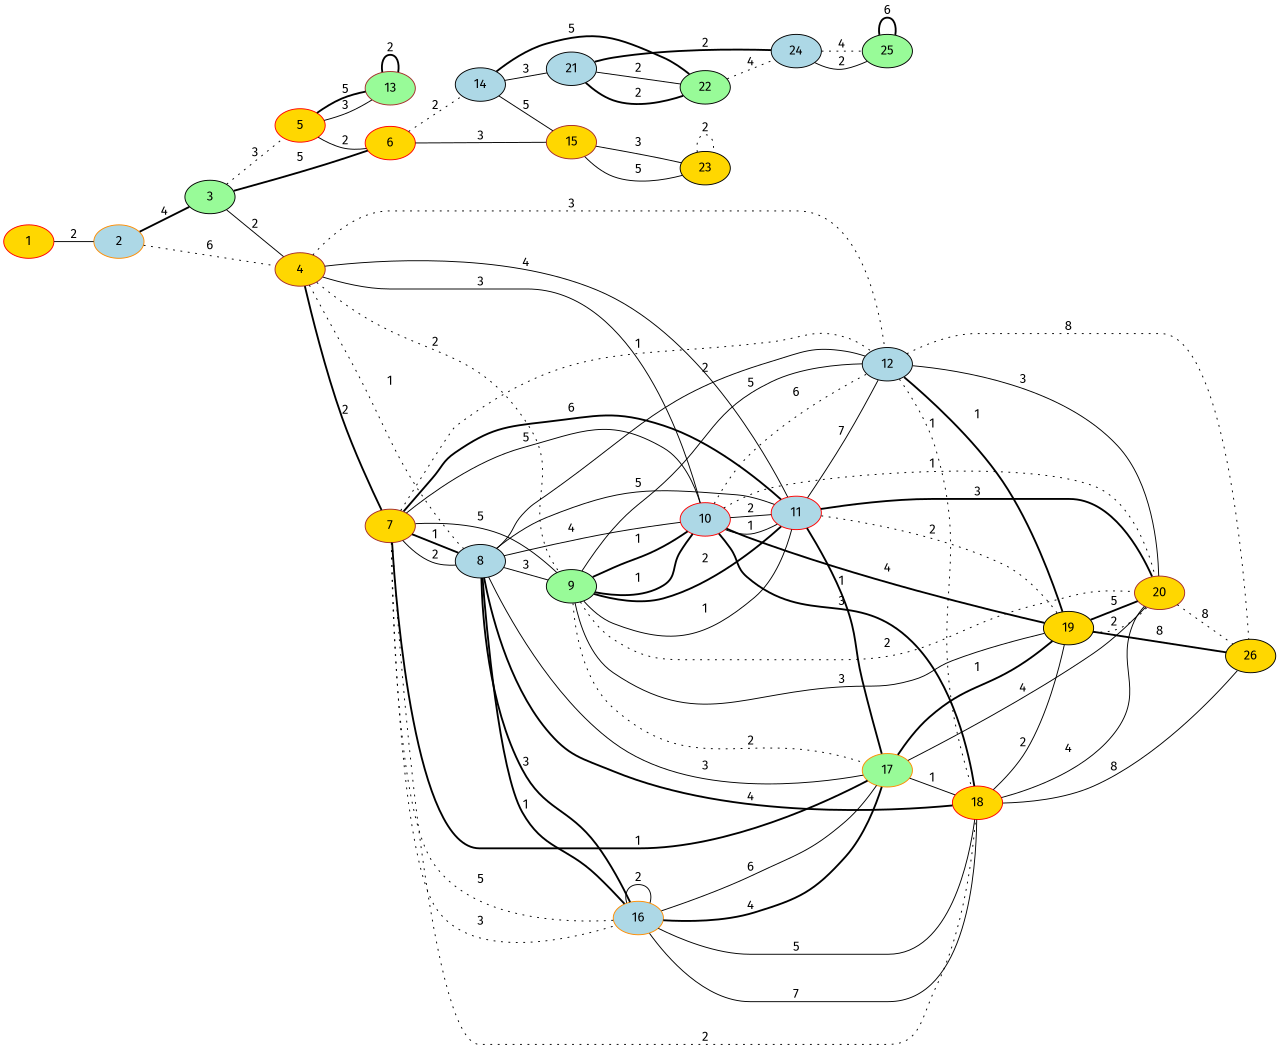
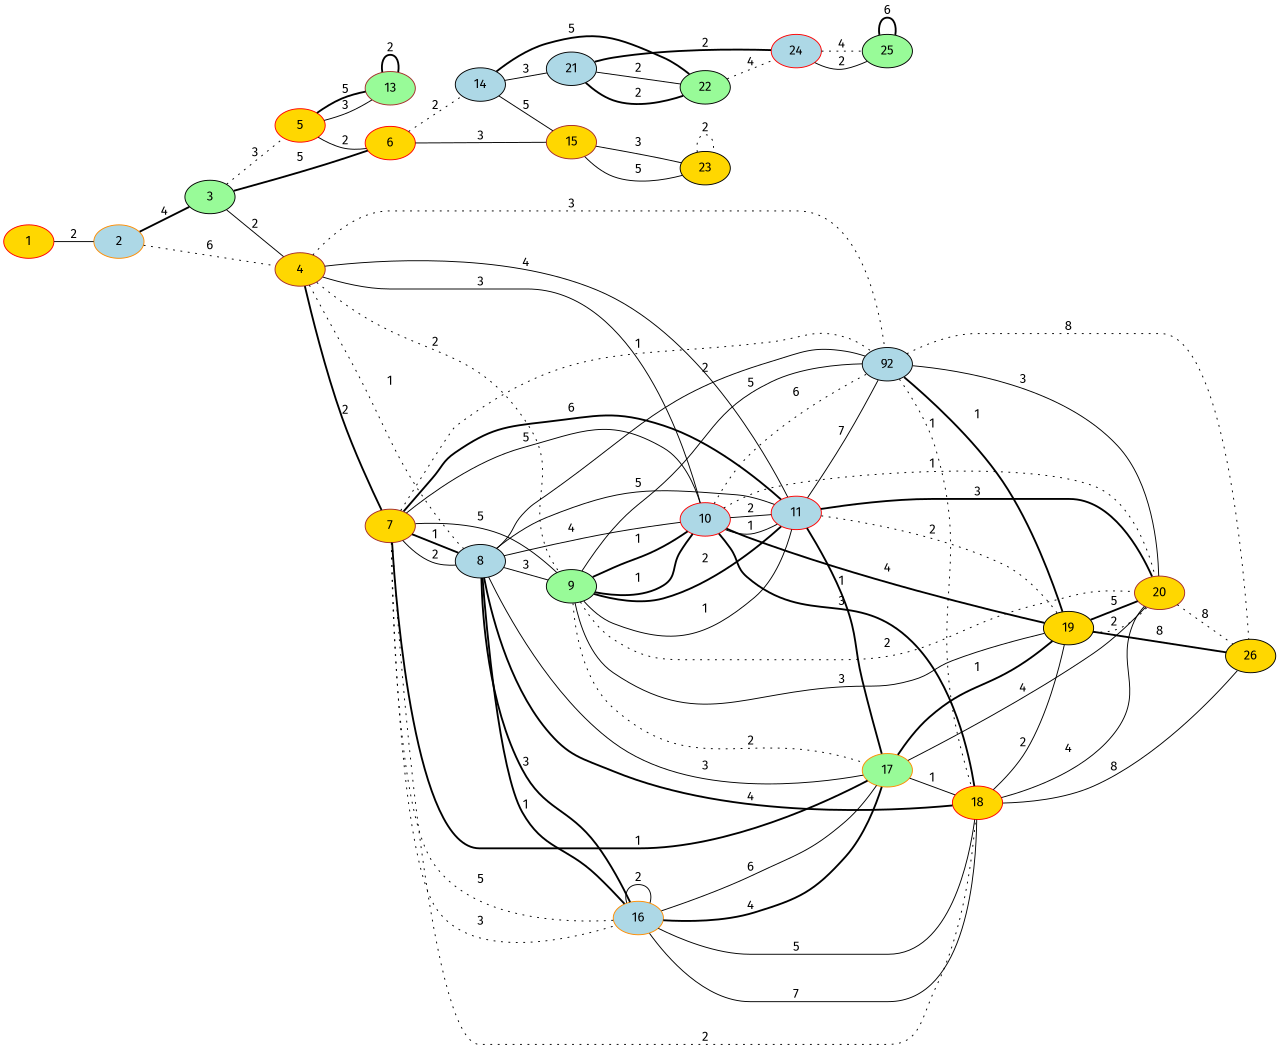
(796, 51) -> (796, 51)
(887, 364) -> (887, 364)
